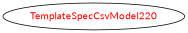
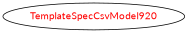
(94, 16) -> (94, 16)
